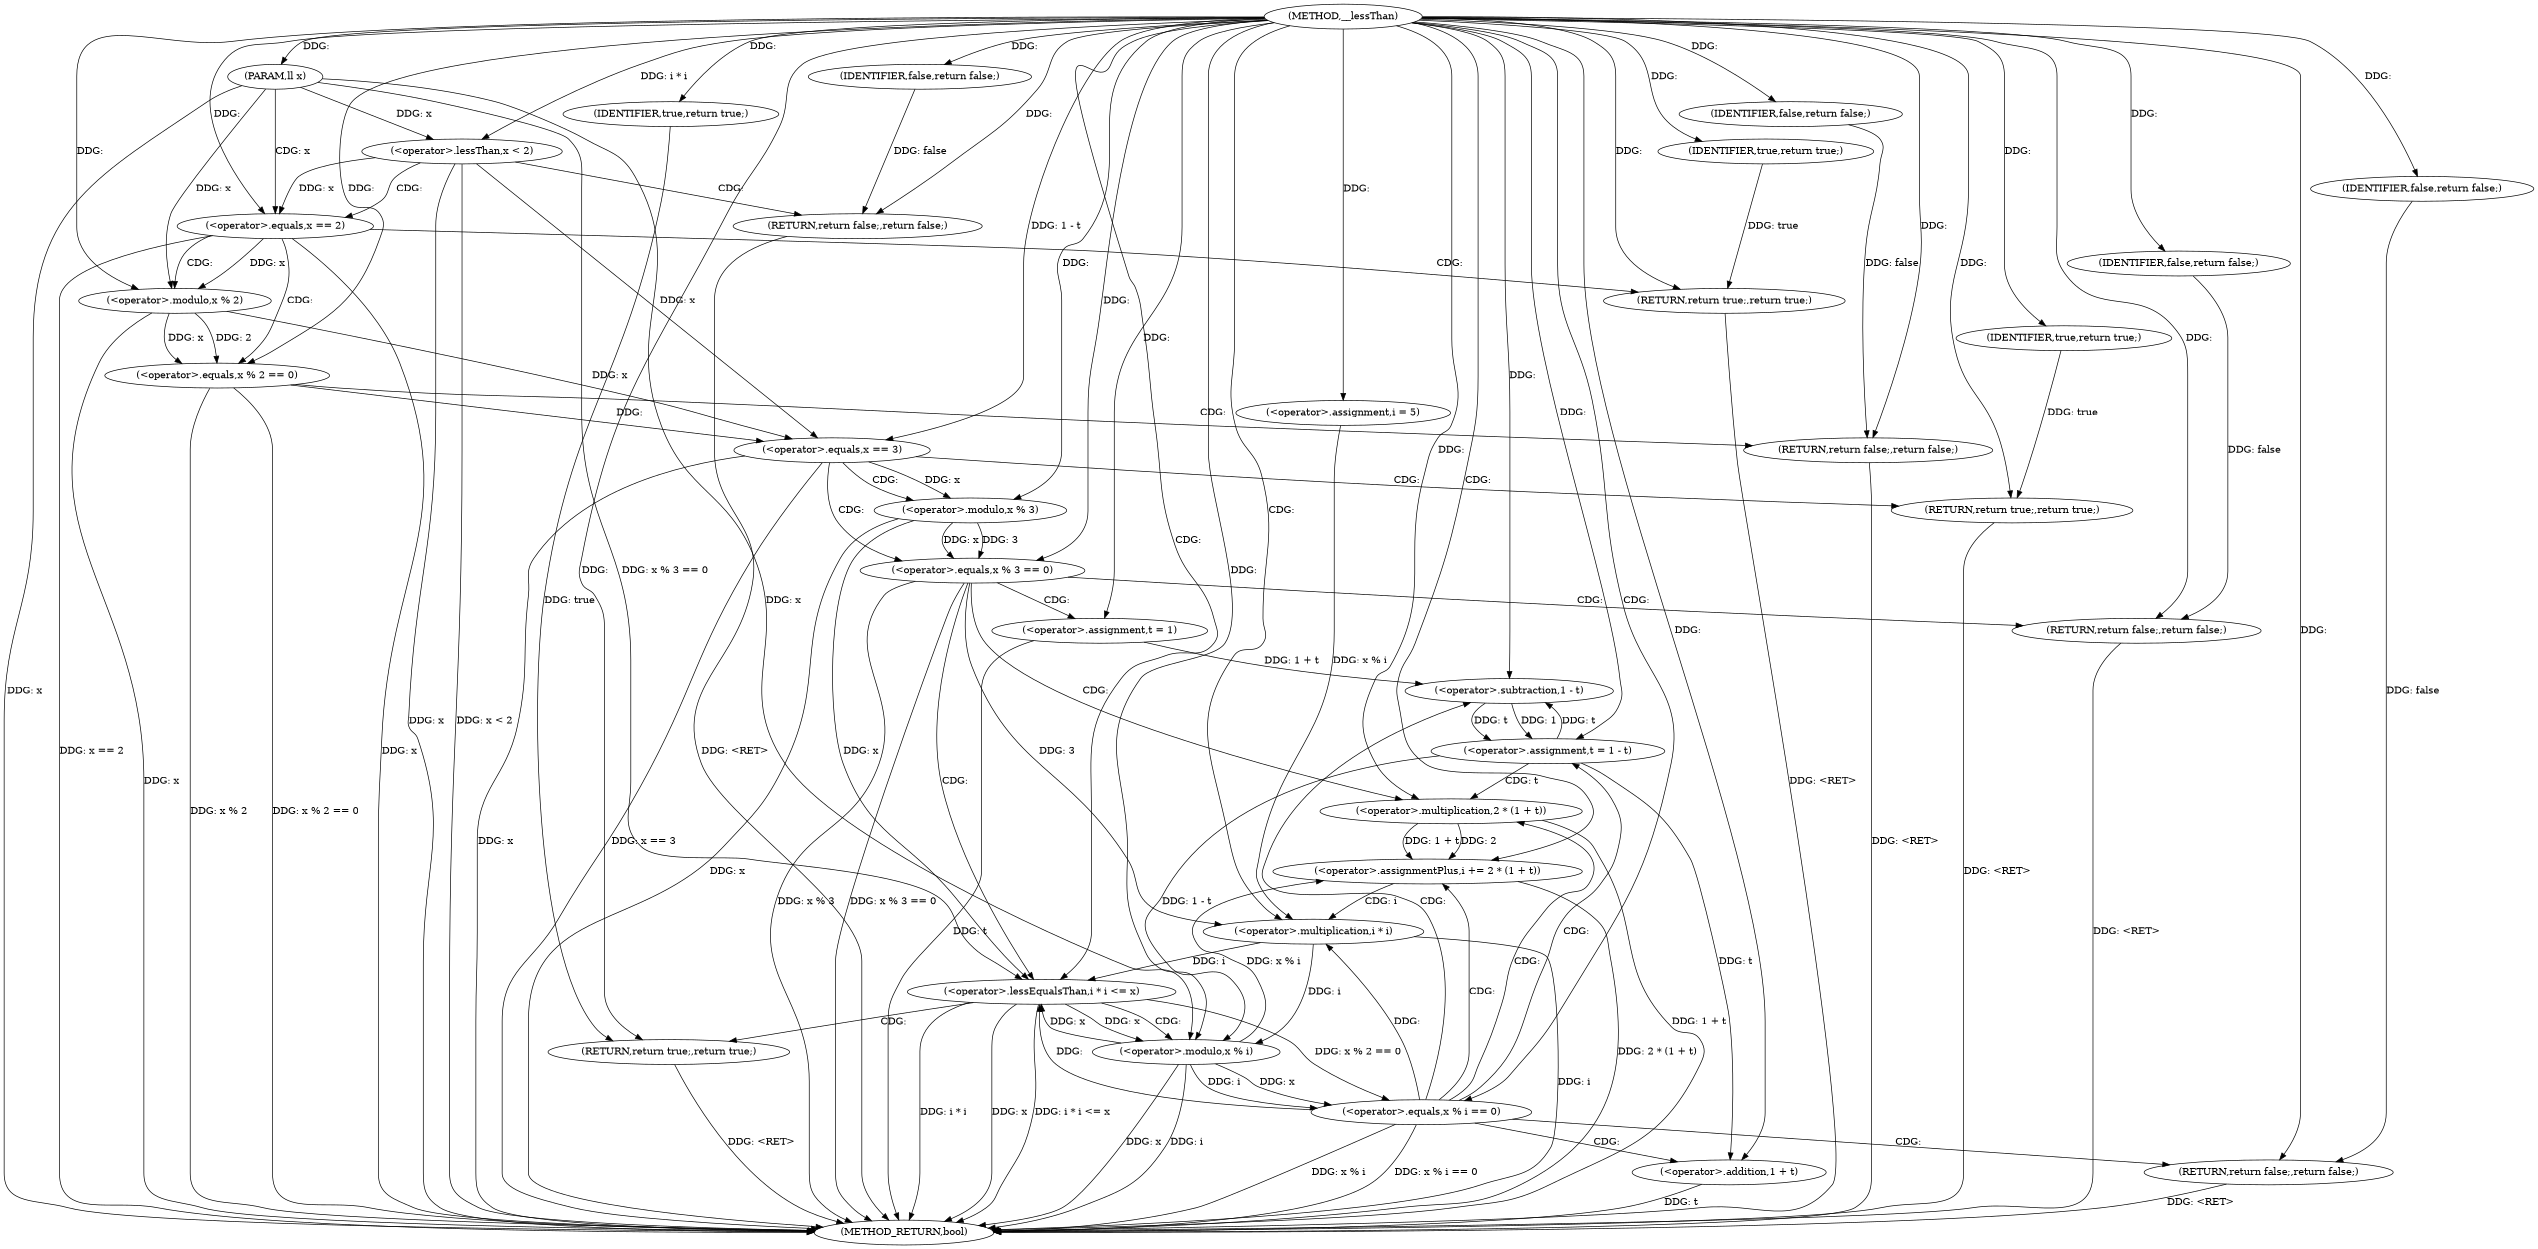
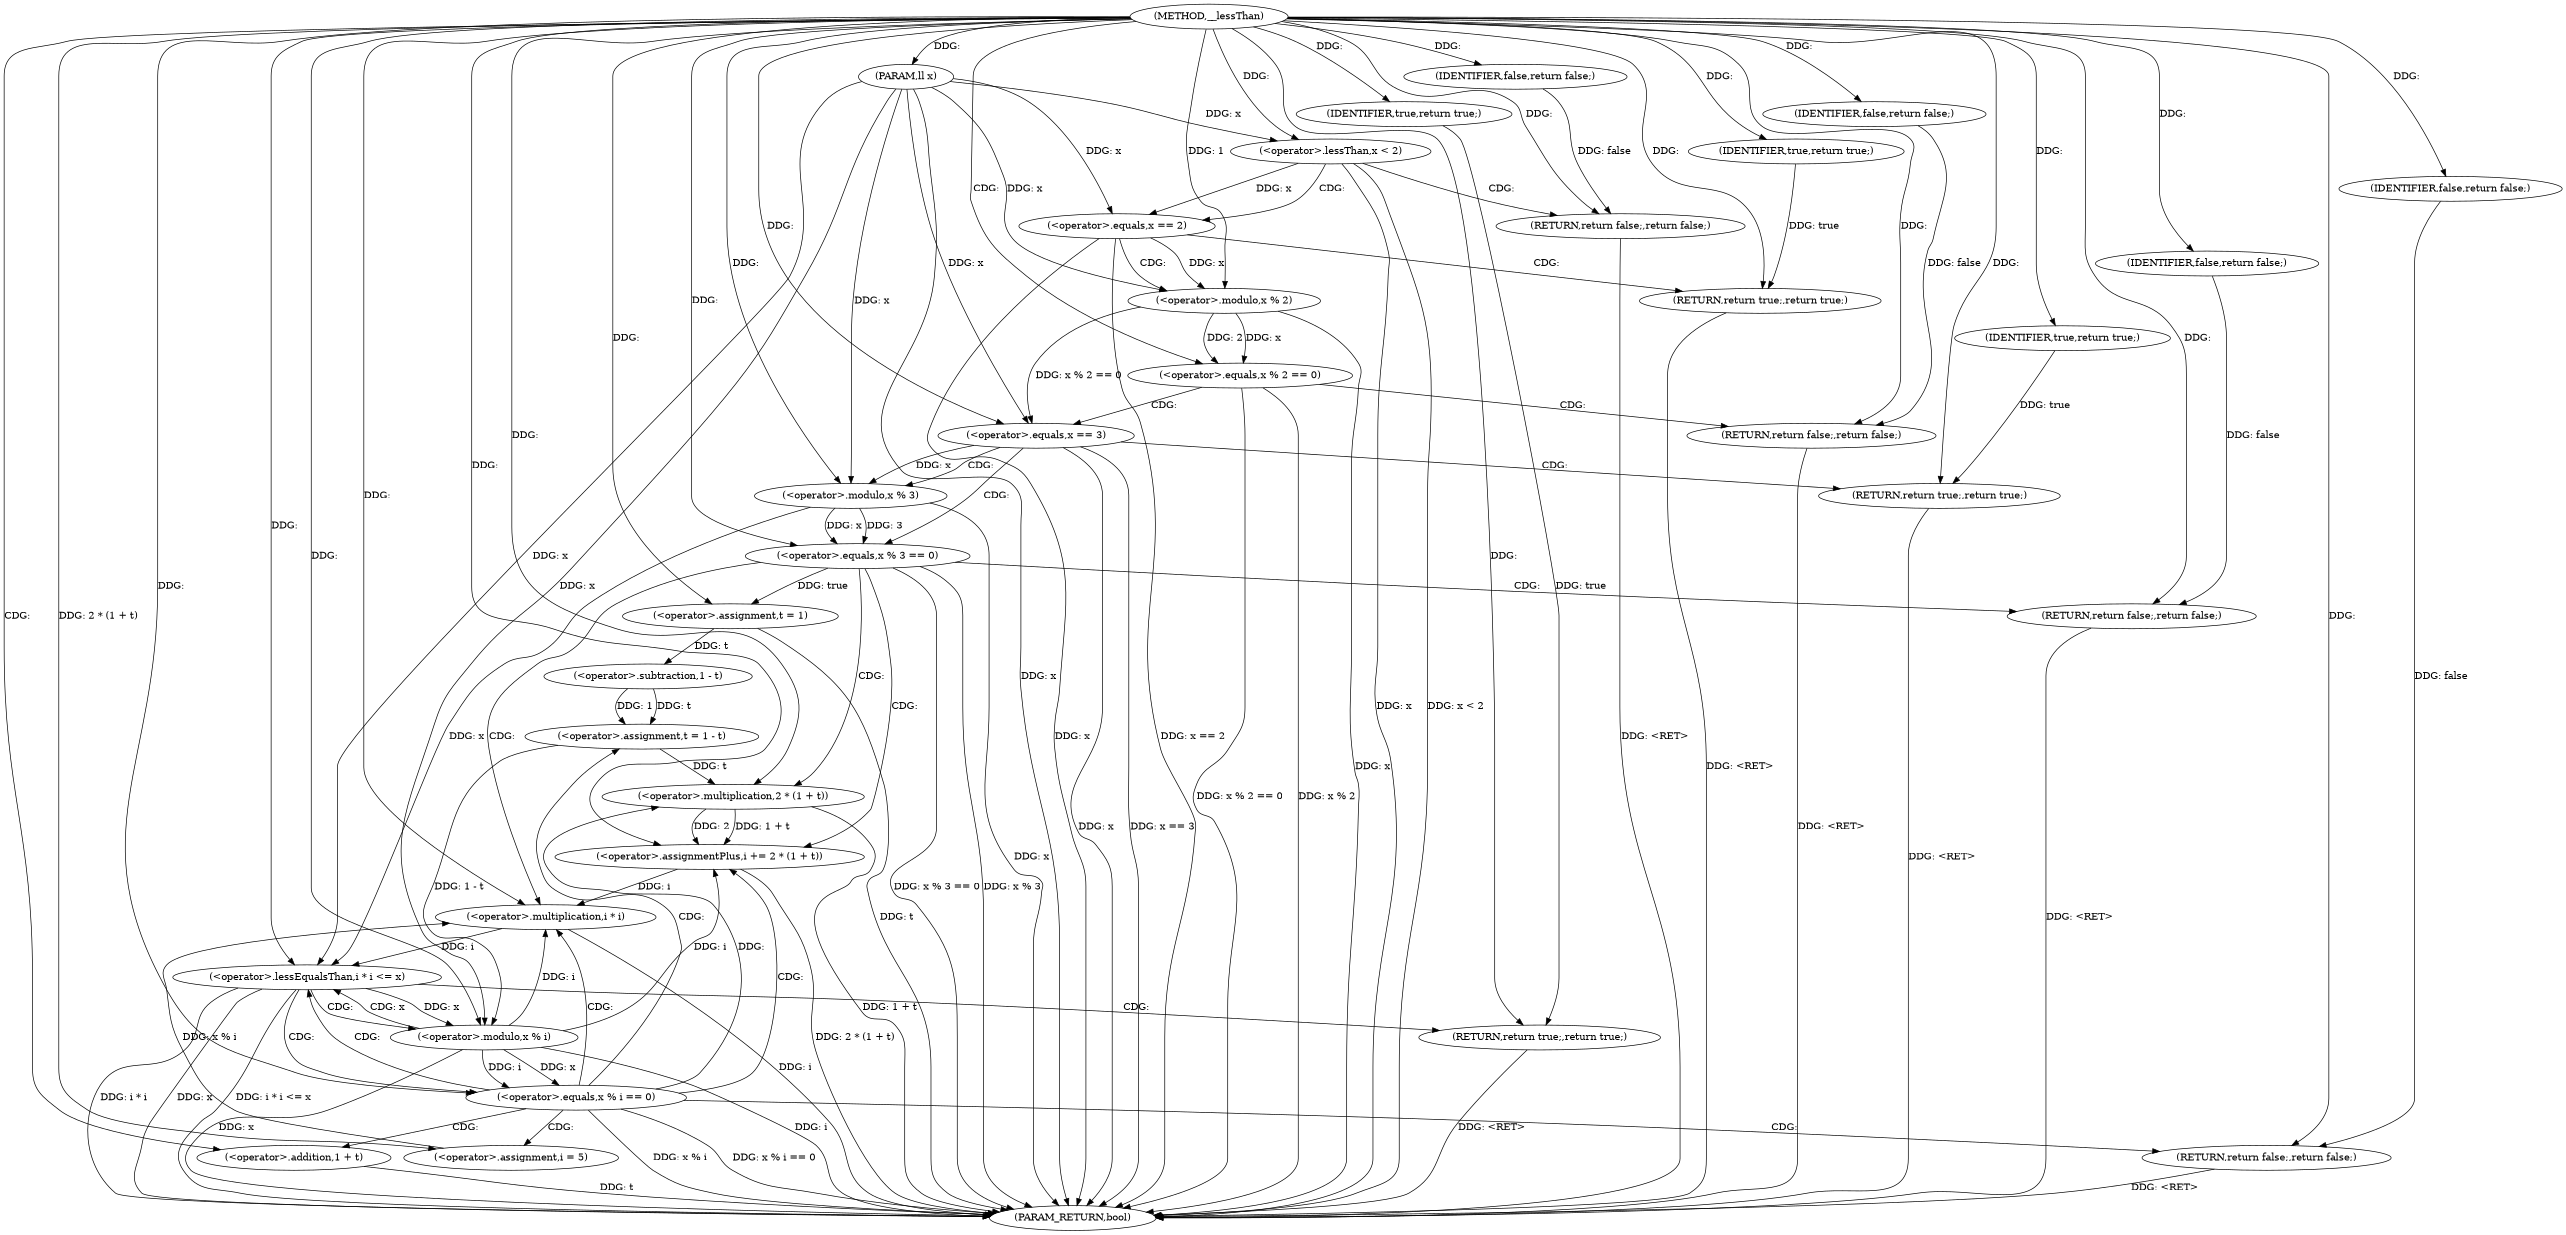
(660, 25) -> none
(664, 77) -> (1258, 77)
(92, 151) -> (1206, 151)
(293, 151) -> (1104, 151)
(363, 189) -> (988, 189)
(1358, 189) -> (99, 616)
(1056, 226) -> (782, 226)
none -> (855, 280)
(644, 299) -> (943, 261)
(281, 304) -> none
(1506, 314) -> none
(1543, 349) -> none
(610, 376) -> (1079, 376)
(631, 413) -> (1166, 406)
(1480, 480) -> (487, 466)
(1283, 510) -> (379, 496)
(1190, 541) -> (286, 526)
(665, 571) -> (551, 556)
(1059, 601) -> (823, 586)
(1638, 601) -> (173, 586)
(1689, 631) -> (19, 616)
(1292, 661) -> (711, 646)
(1562, 721) -> none
(1057, 751) -> (504, 737)
(1522, 781) -> (710, 767)
(942, 786) -> (889, 723)
(1301, 894) -> (546, 1125)
(1381, 902) -> (654, 887)
(1711, 932) -> none
(1274, 962) -> (710, 947)
(1529, 962) -> (753, 947)
(1301, 1001) -> (536, 985)
(1068, 1022) -> (388, 1007)
(1409, 1022) -> (602, 1007)
(1071, 1052) -> (369, 1038)
(1358, 1052) -> (303, 1038)
(904, 1233) -> (1073, 1218)
